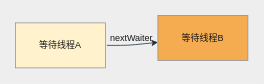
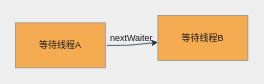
(60, 45) -> (60, 45)
